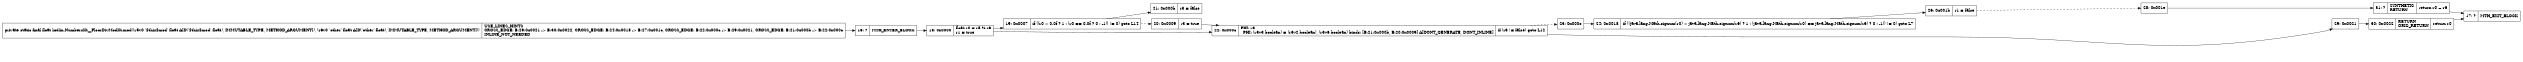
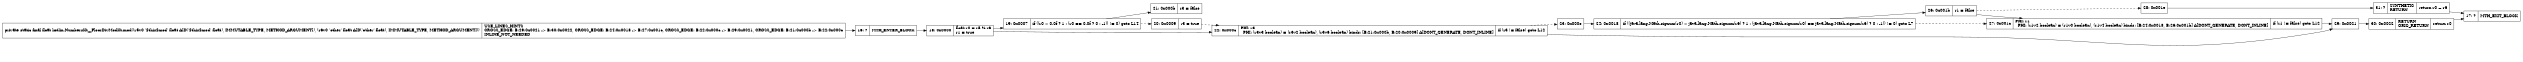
none -> (2154, 24)
(1209, 25) -> (1209, 25)
